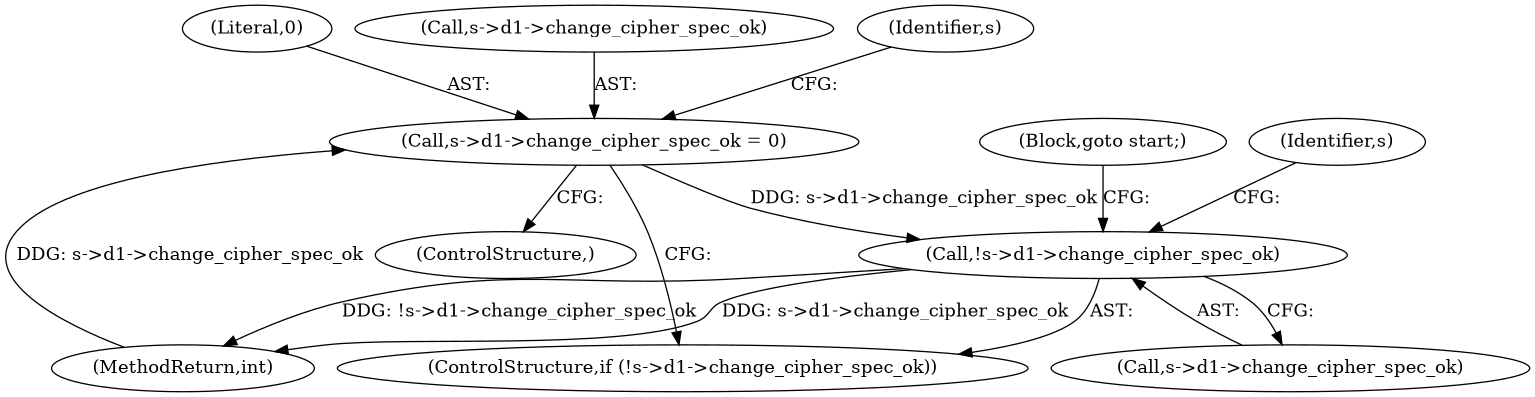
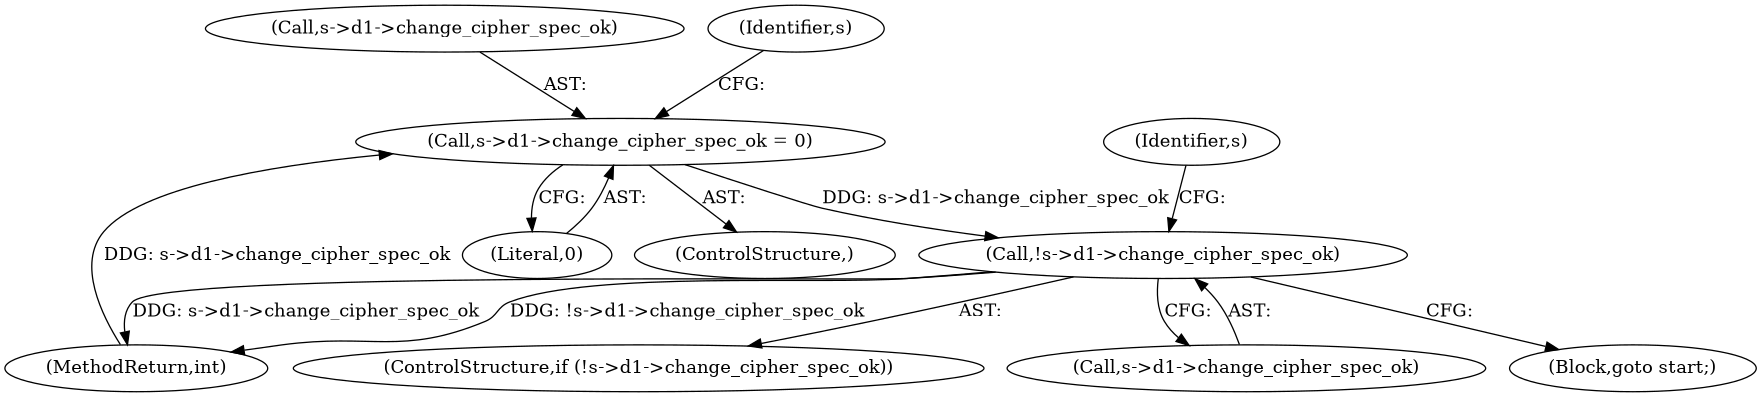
(1103, 192) -> (1398, 312)
(583, 198) -> (727, 198)
(653, 245) -> (540, 187)
